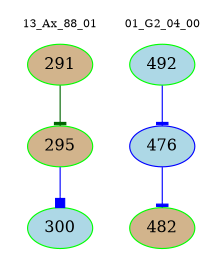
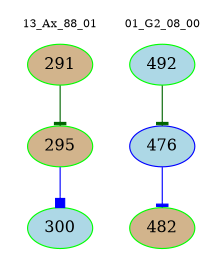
(163, 24) -> (163, 24)
(162, 103) -> (162, 103)
